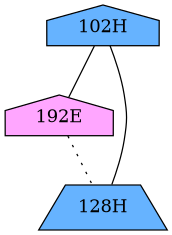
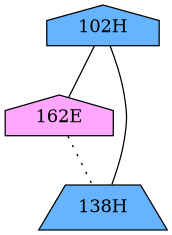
(59, 118) -> (59, 118)
(103, 208) -> (103, 208)
